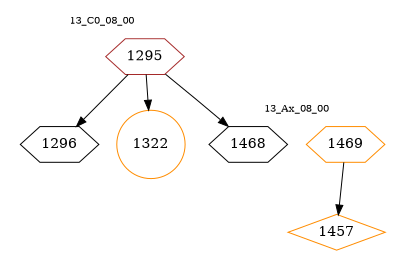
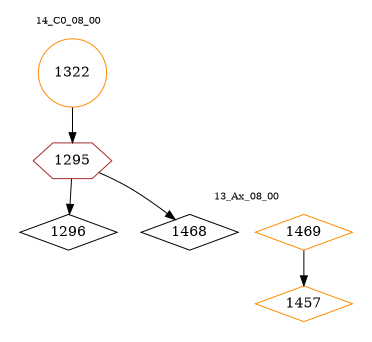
(102, 21) -> (69, 21)
(147, 87) -> (72, 120)
(60, 144) -> (69, 232)
(248, 144) -> (190, 232)
(346, 144) -> (304, 232)
